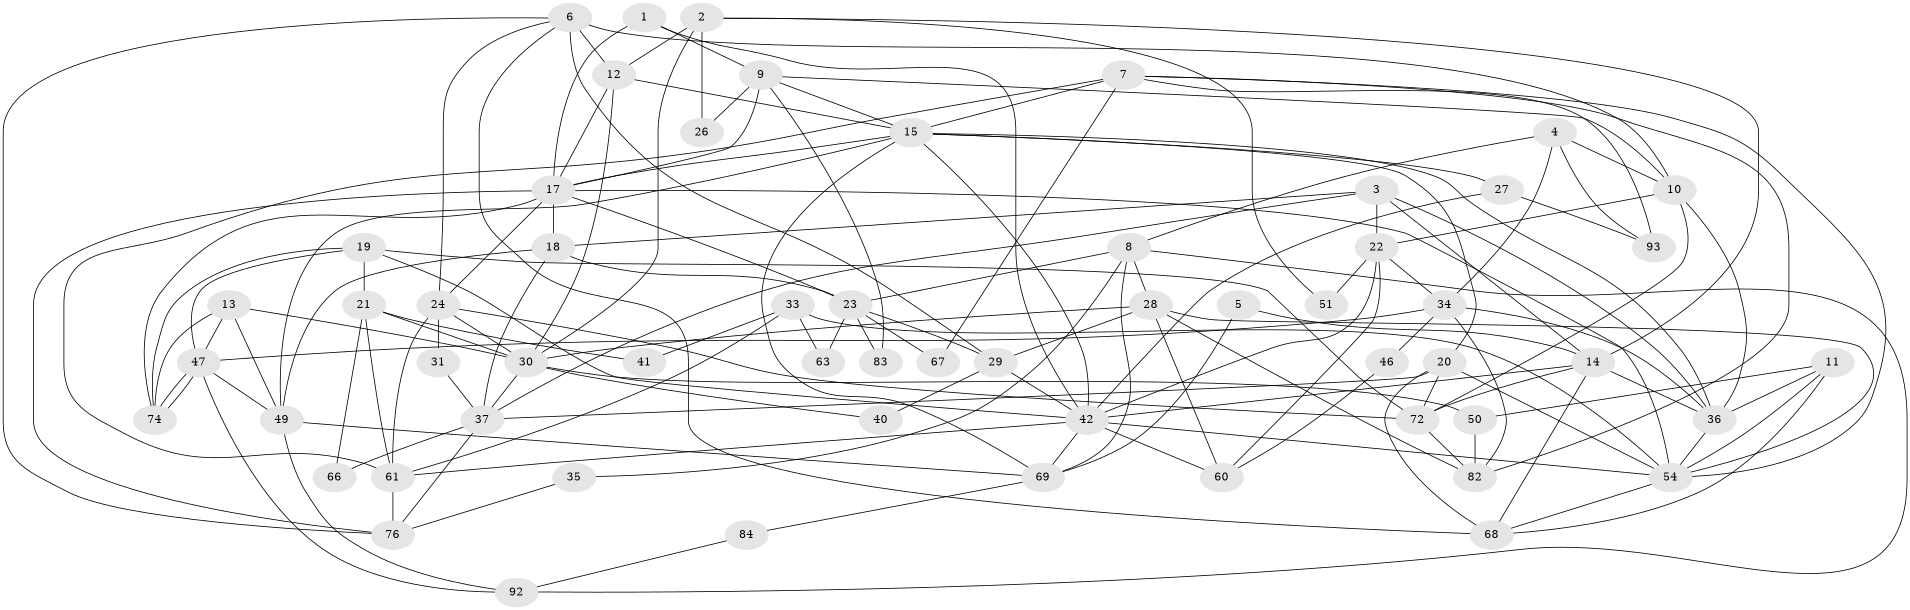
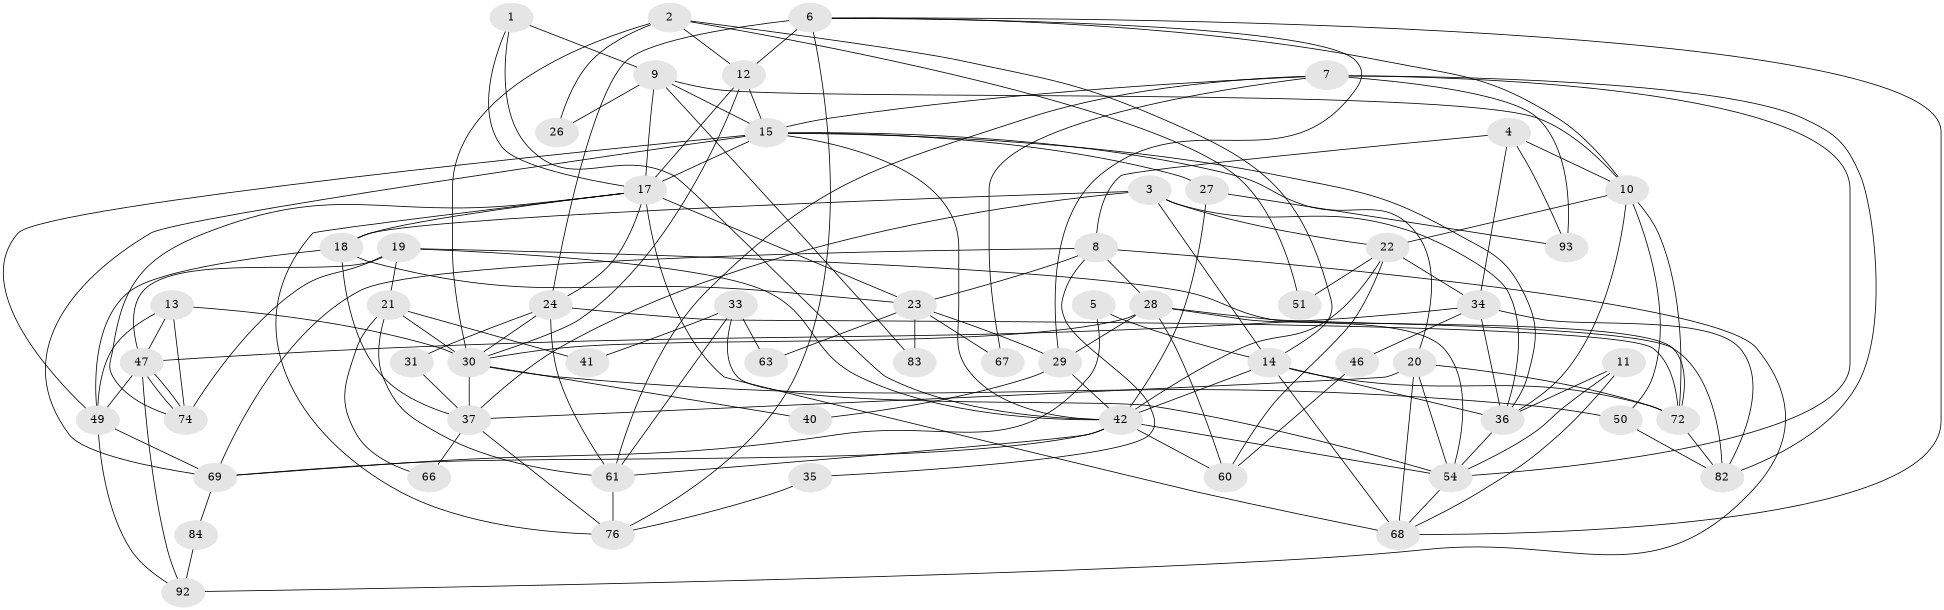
(1117, 201) -> (977, 439)
(1670, 389) -> (1659, 308)
